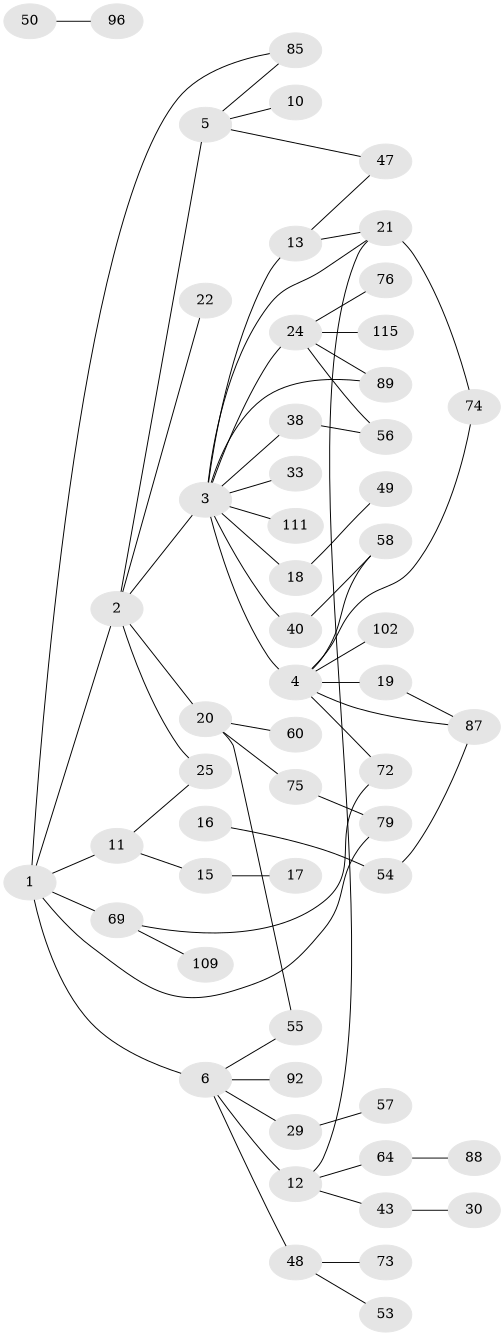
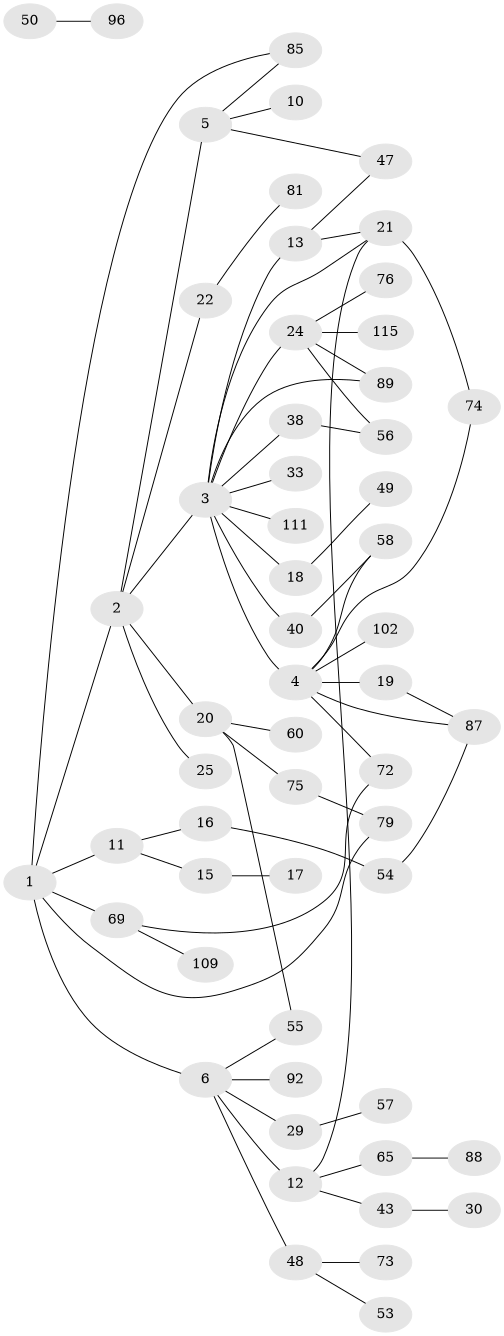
none -> (296, 191)
(161, 809) -> (161, 835)
(386, 1158) -> (386, 1158)
